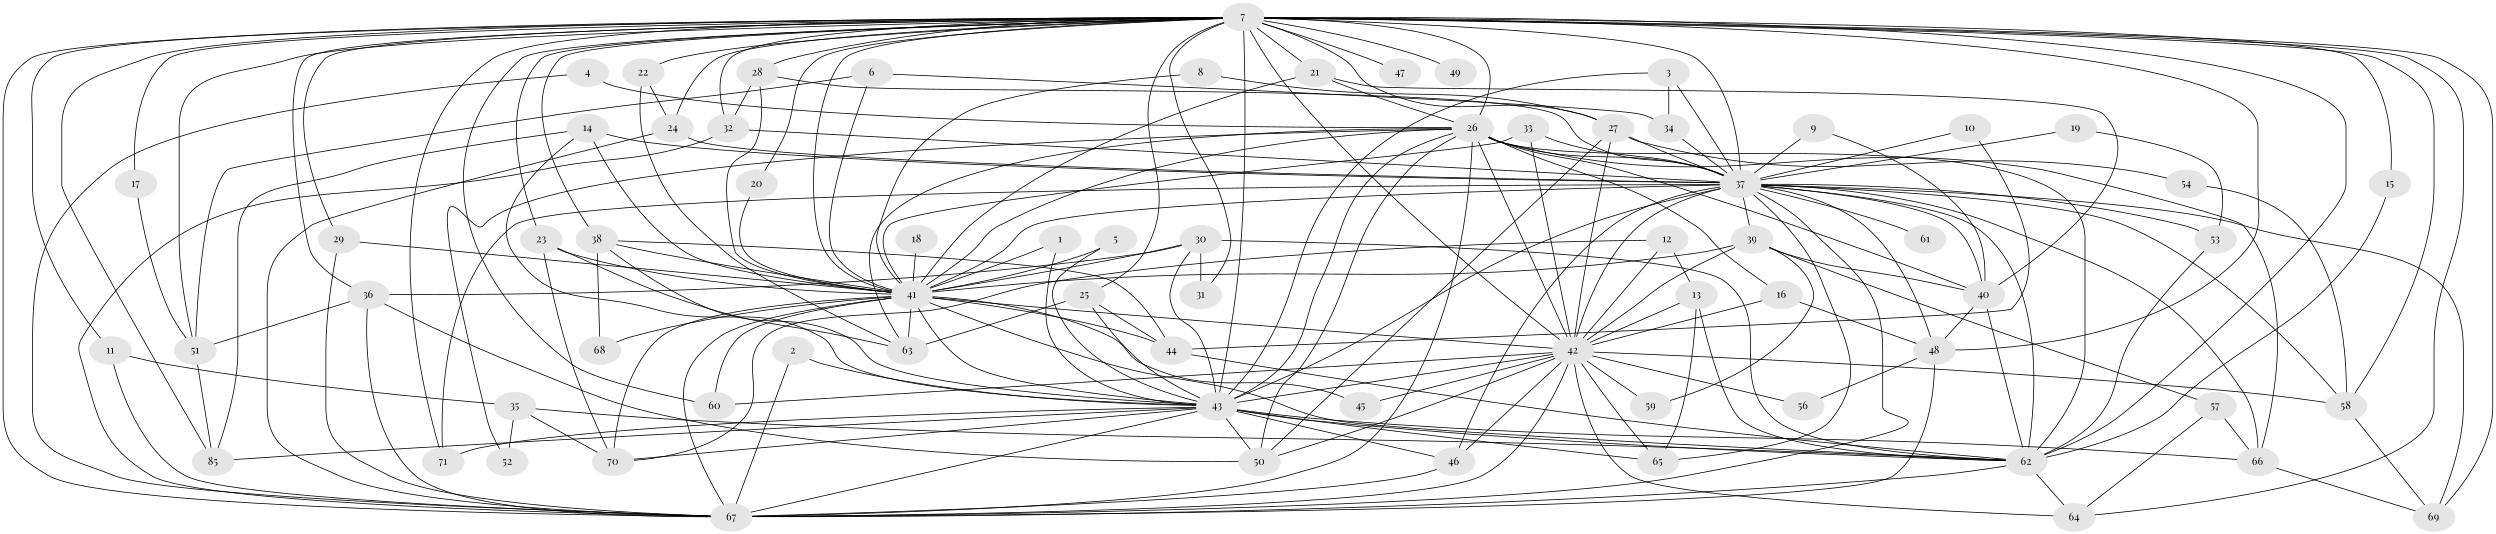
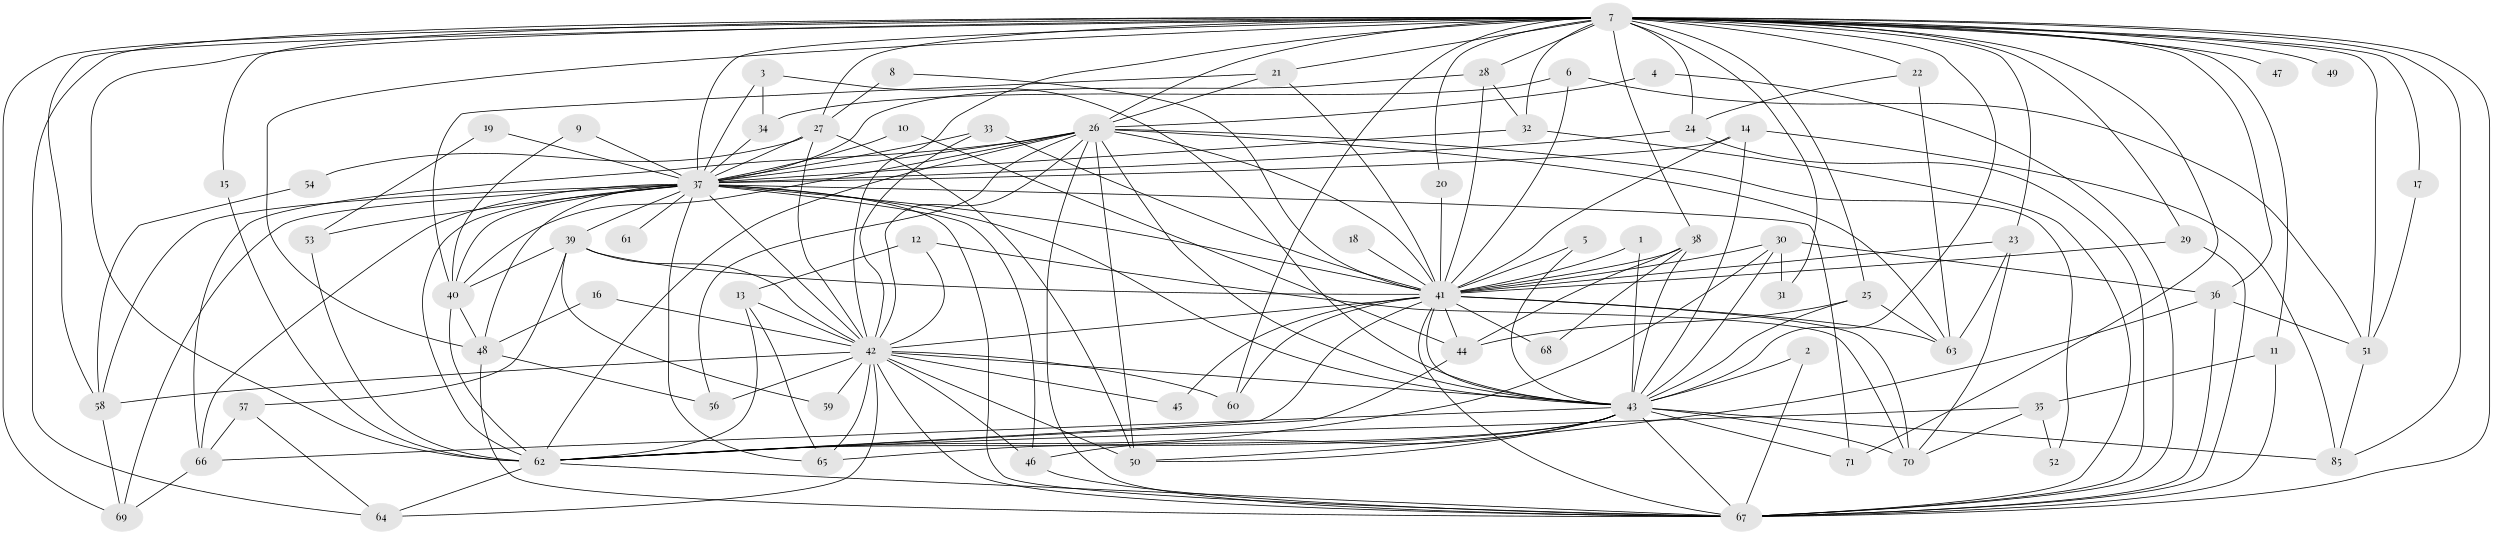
(845, 58) -> none
(1638, 194) -> (843, 231)
